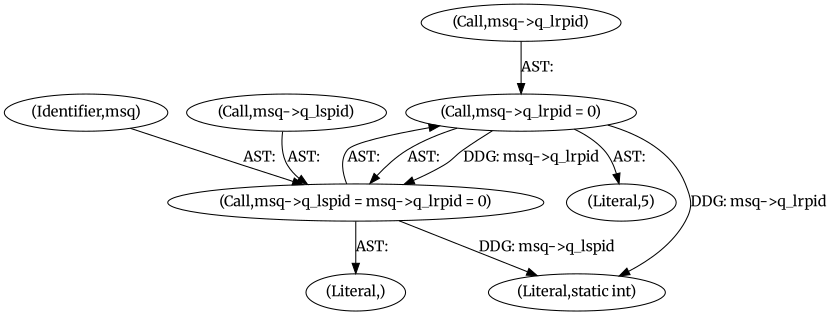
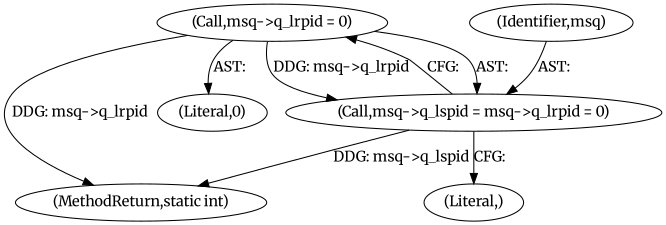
(521, 23) -> none
(287, 113) -> none
(366, 158) -> (445, 68)
(621, 203) -> (212, 113)
(374, 247) -> (491, 158)
(577, 292) -> (141, 203)
